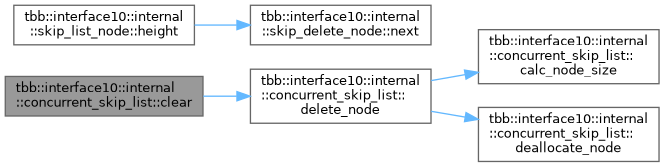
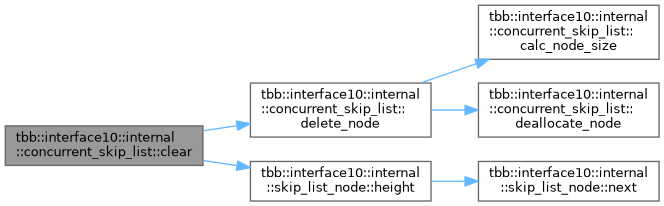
(341, 25) -> (569, 181)
none -> (220, 163)
